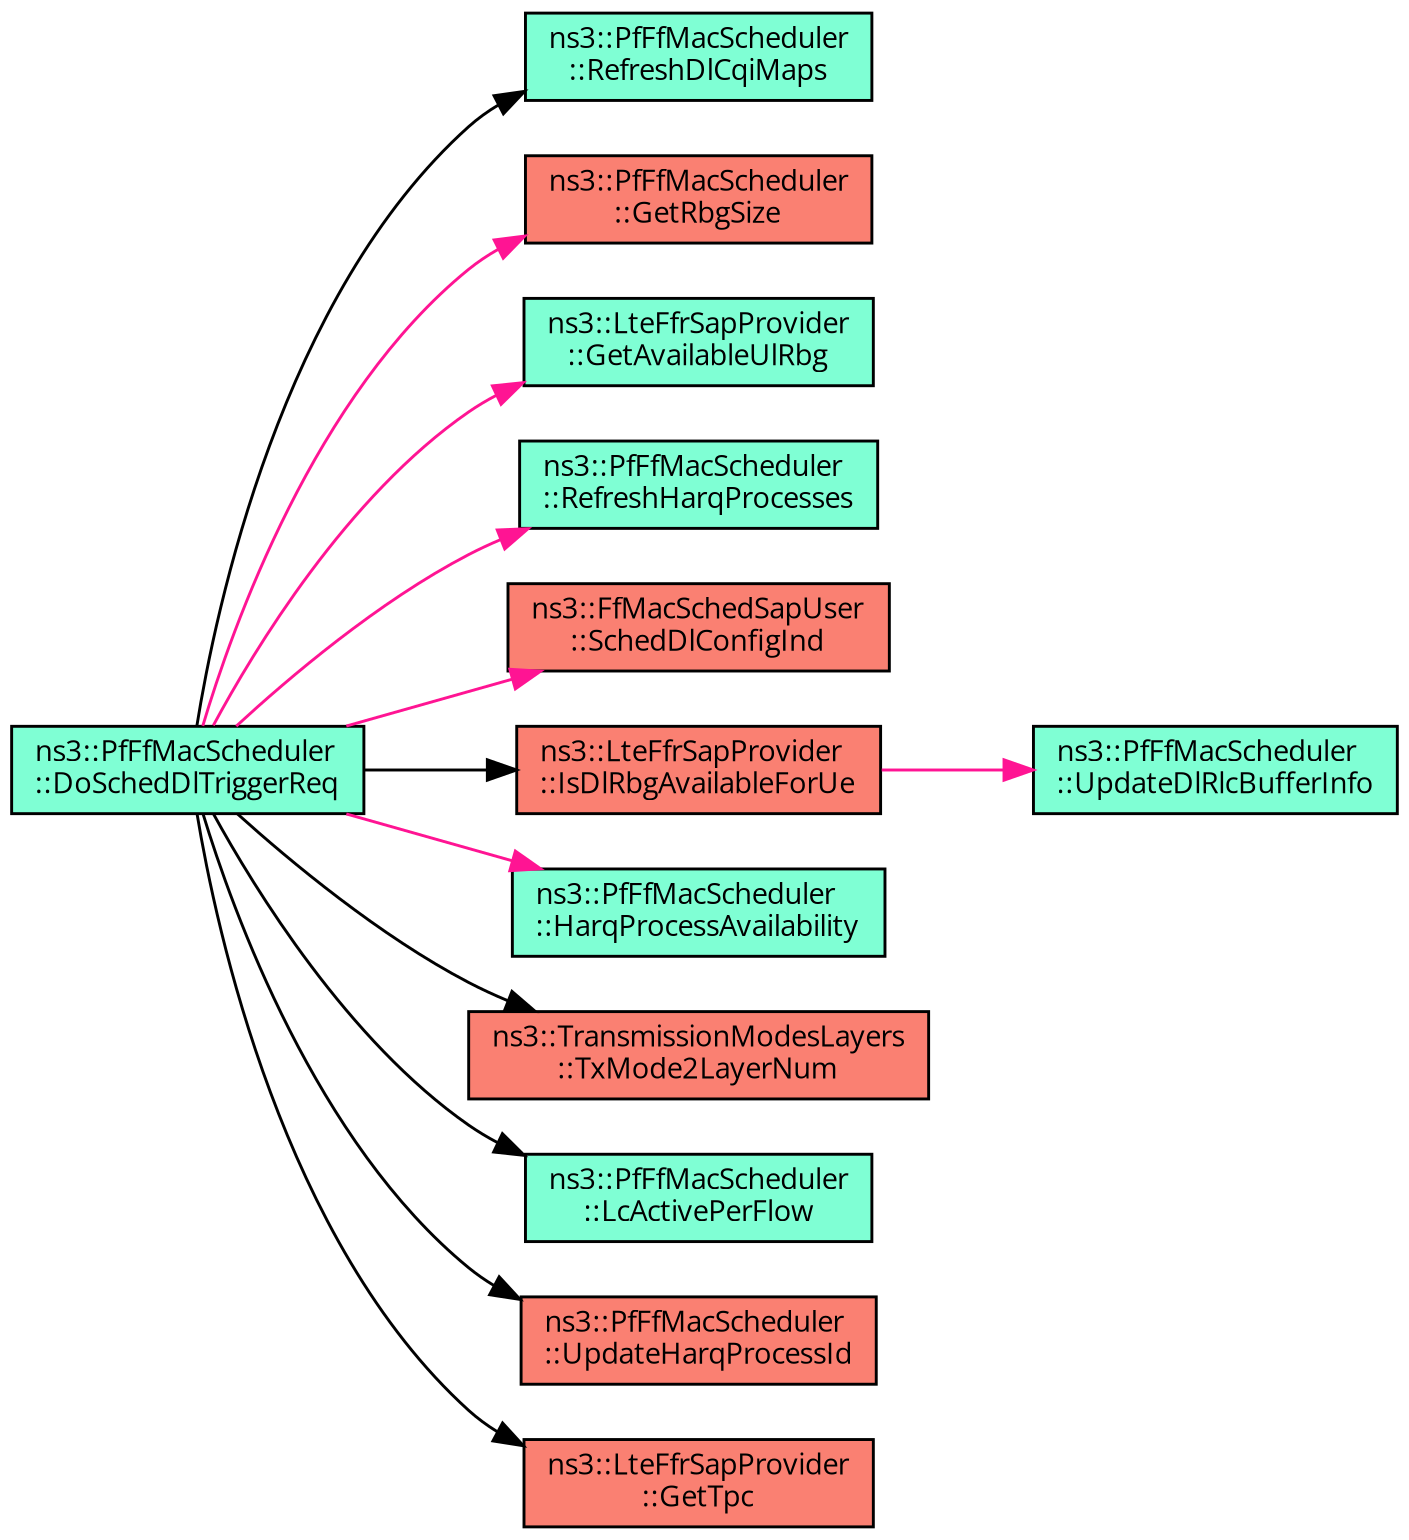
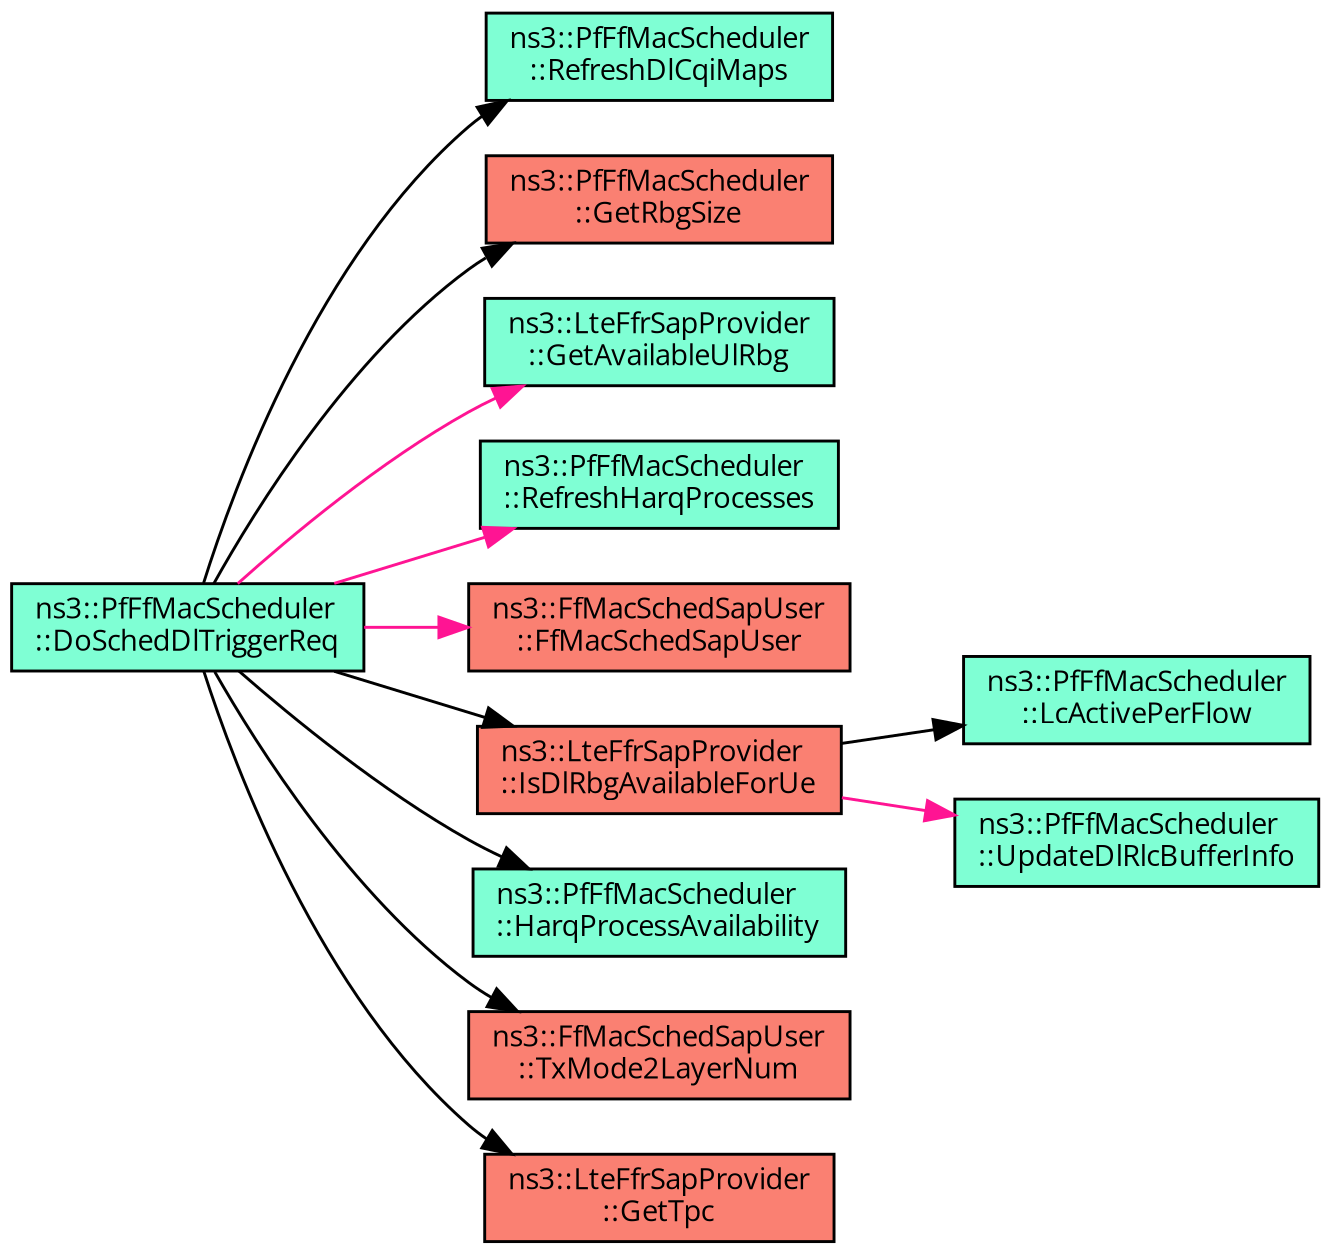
(313, 463) -> (332, 406)
(699, 627) -> (659, 627)
(429, 837) -> (365, 772)
(335, 996) -> (888, 737)
(699, 1055) -> (659, 1055)
(699, 1341) -> none
